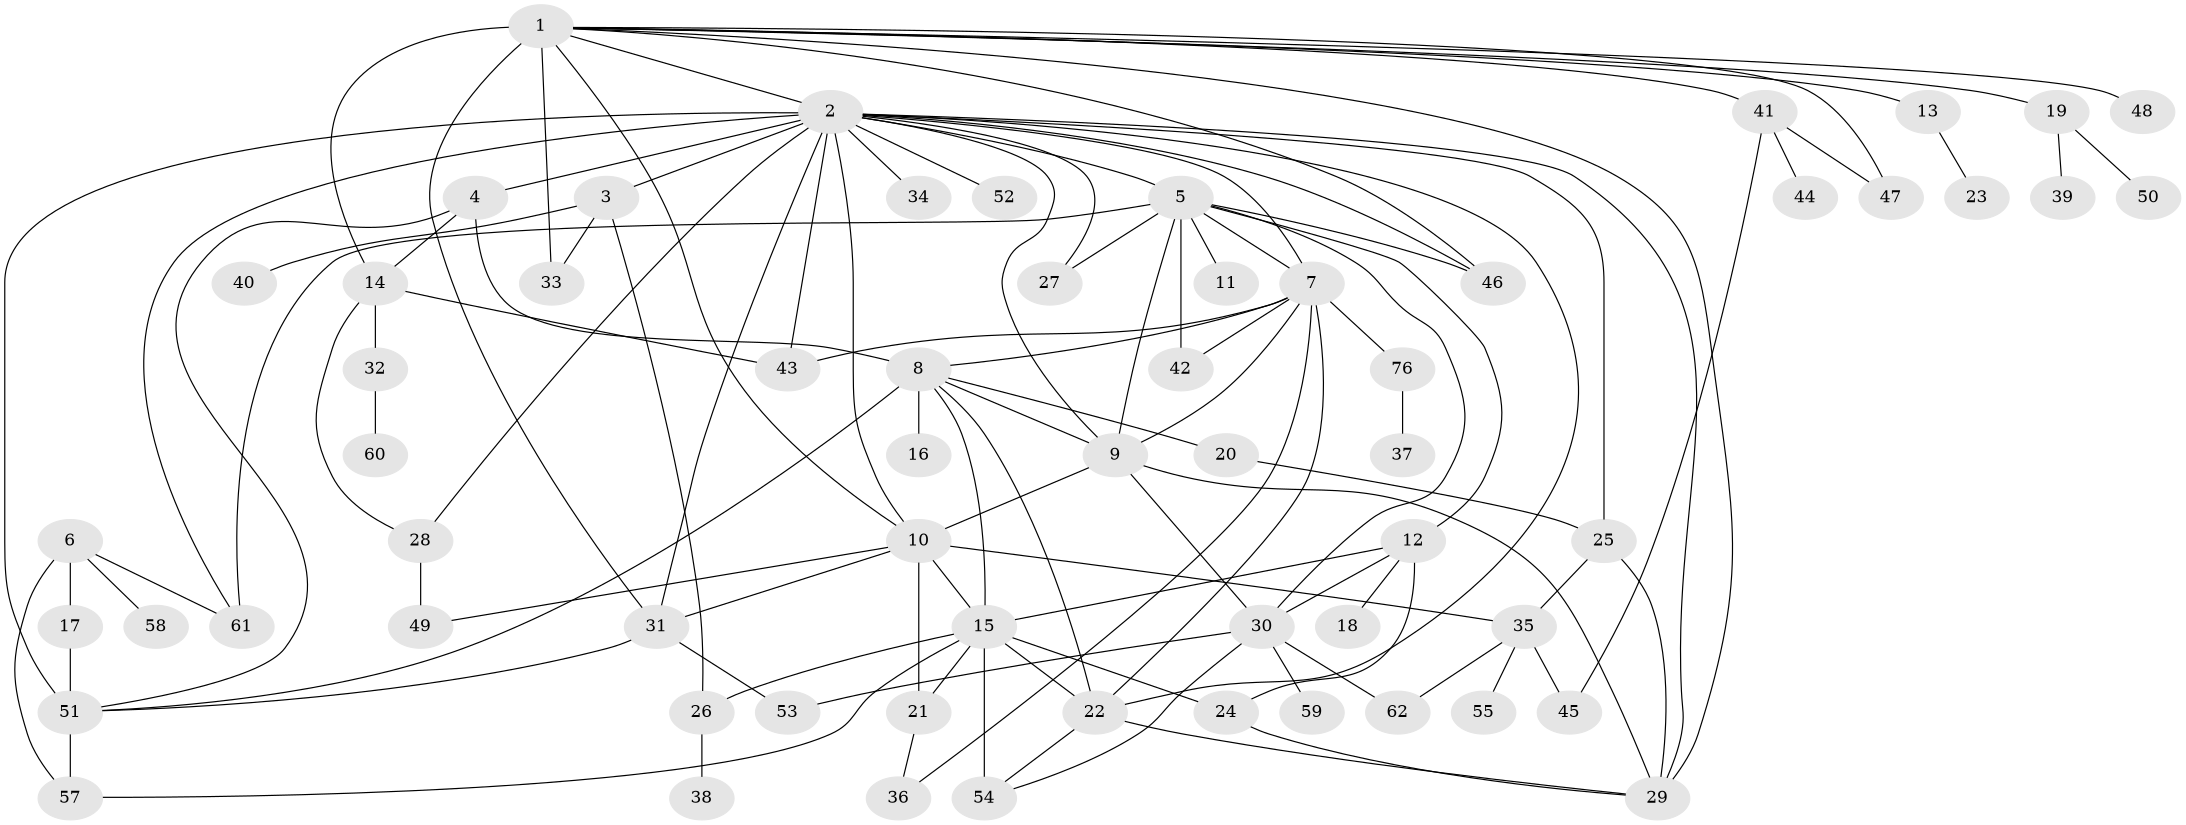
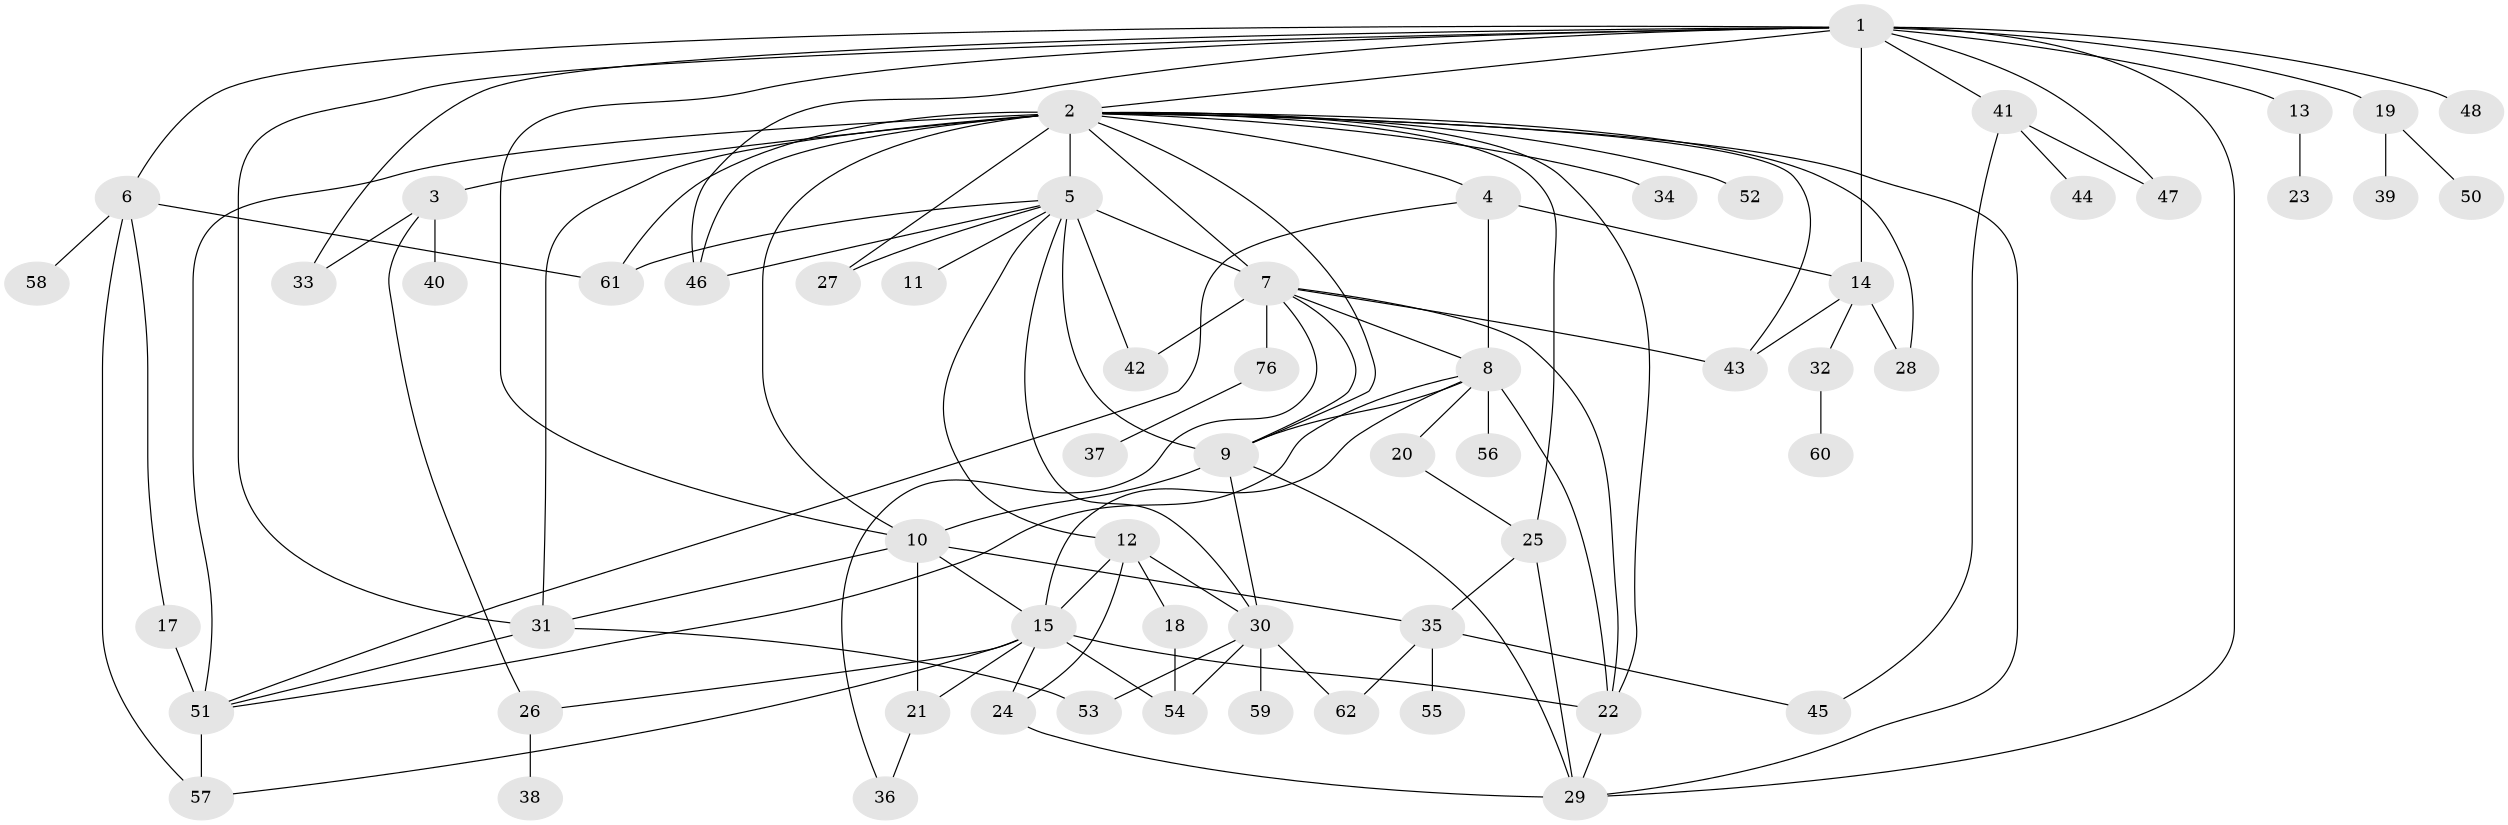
none -> (962, 33)
(919, 455) -> (1488, 455)
(421, 627) -> none
(1040, 756) -> (1175, 678)
